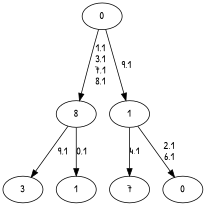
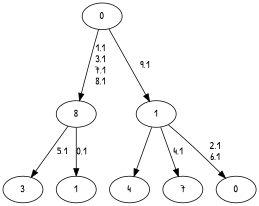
(63, 152) -> (63, 152)
none -> (130, 190)
